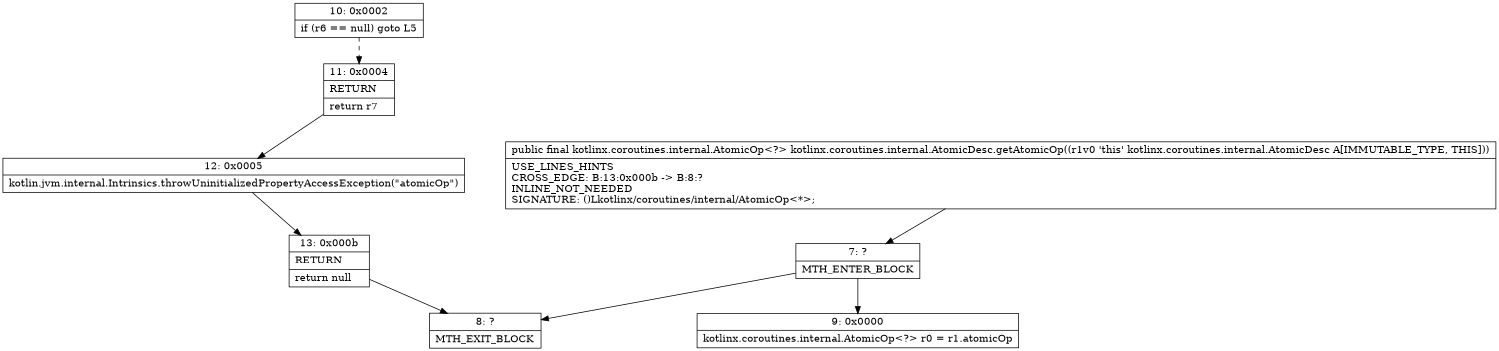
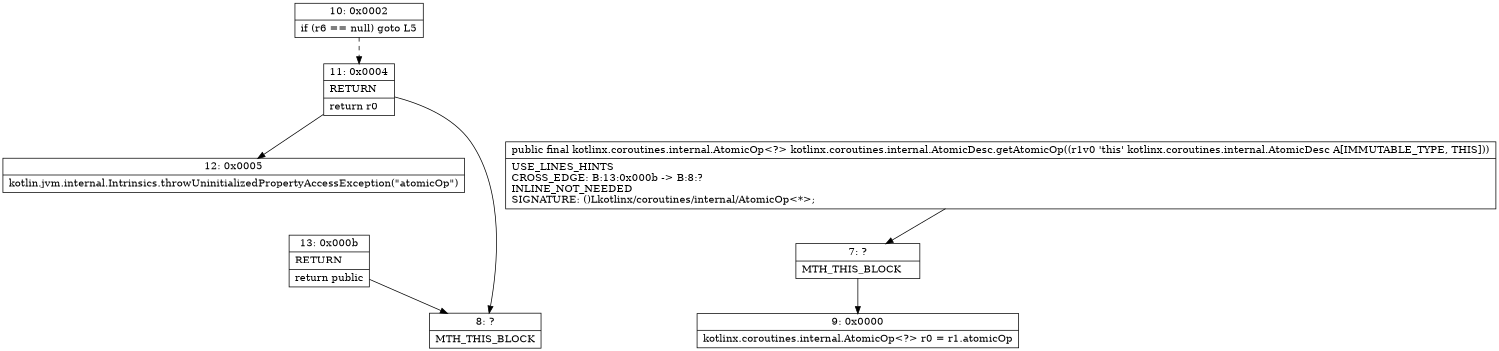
(354, 106) -> (354, 106)
(274, 211) -> none
(858, 269) -> (852, 269)
(323, 278) -> (329, 278)
(672, 296) -> (487, 178)
(485, 339) -> (485, 339)
